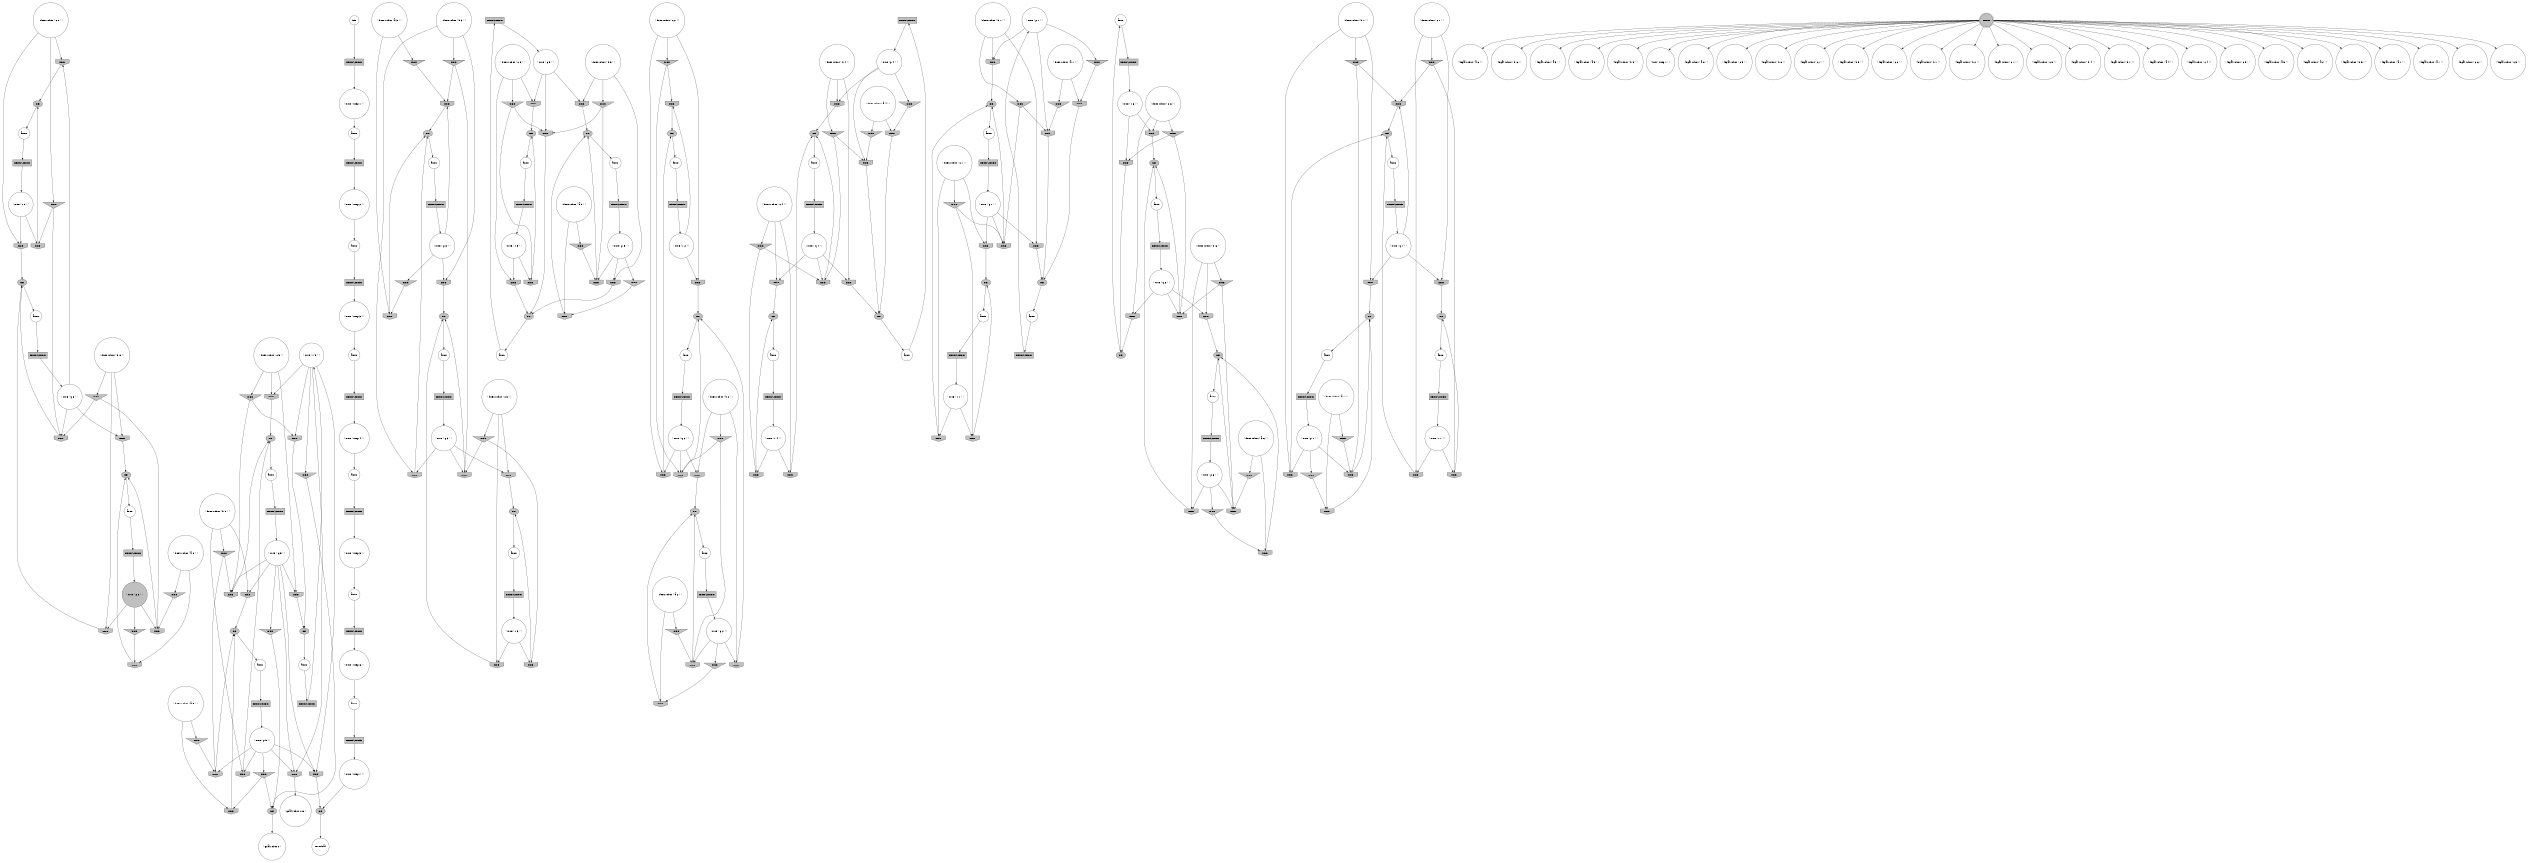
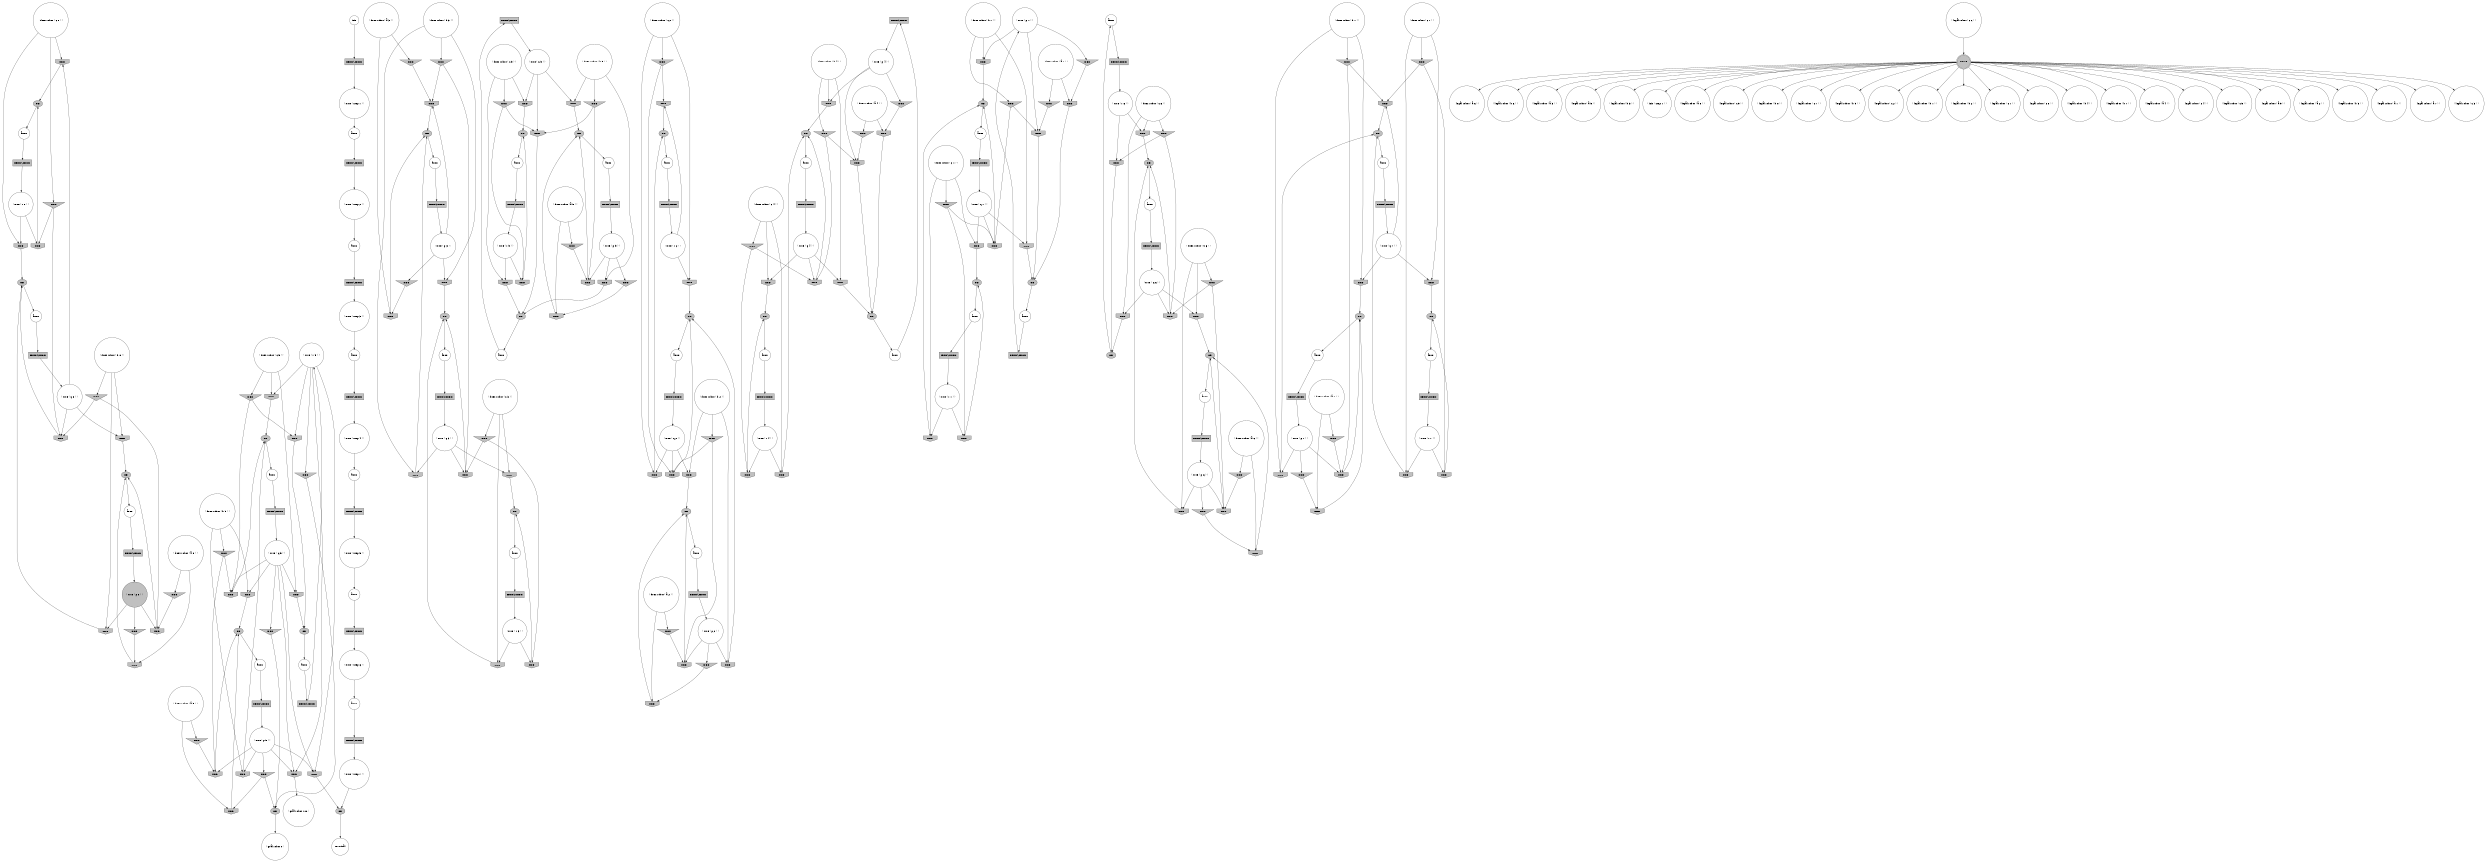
(2226, 26) -> (1964, 45)
